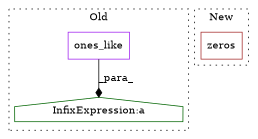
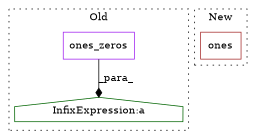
(99, 46) -> (99, 46)
(222, 46) -> (221, 46)
